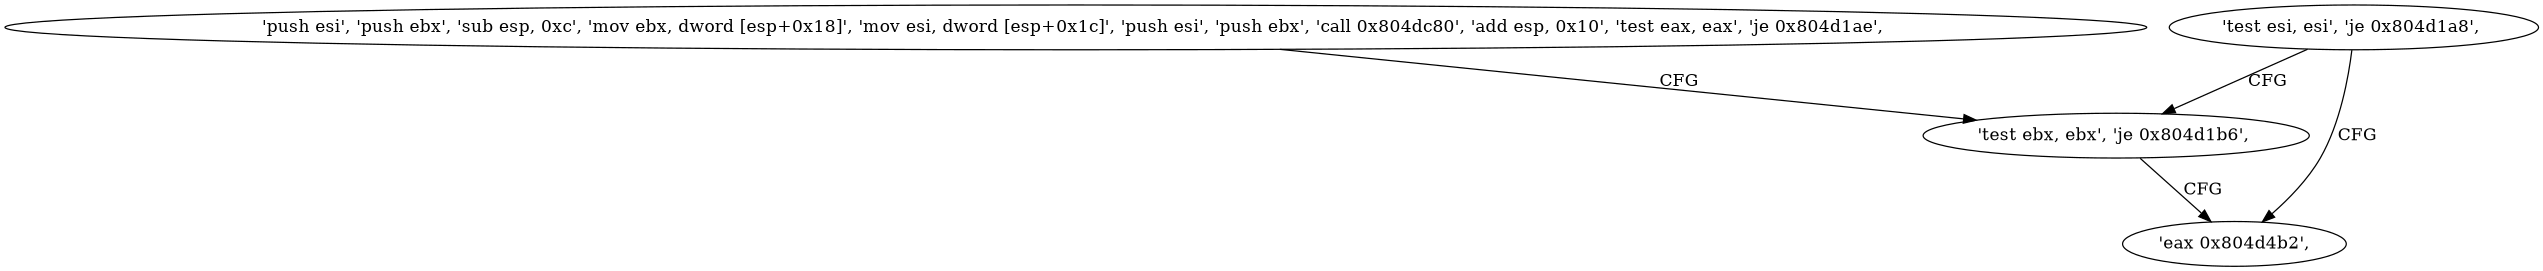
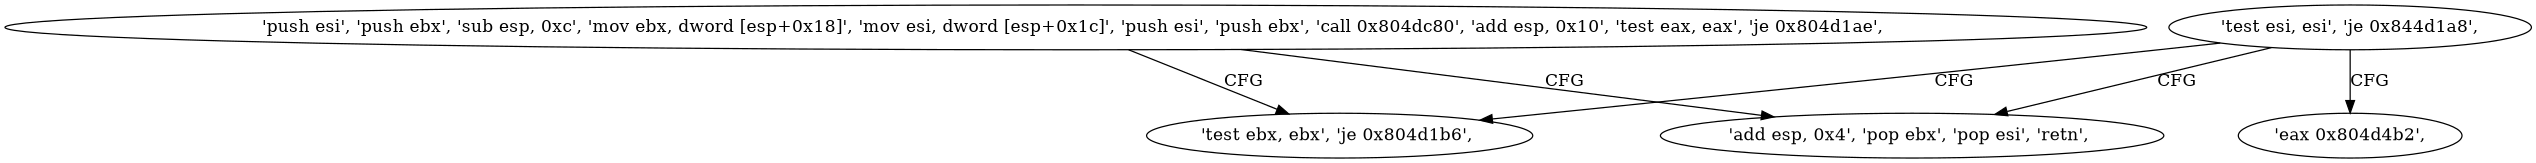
(2354, 27) -> (2350, 27)
none -> (1912, 136)
(2171, 186) -> none
